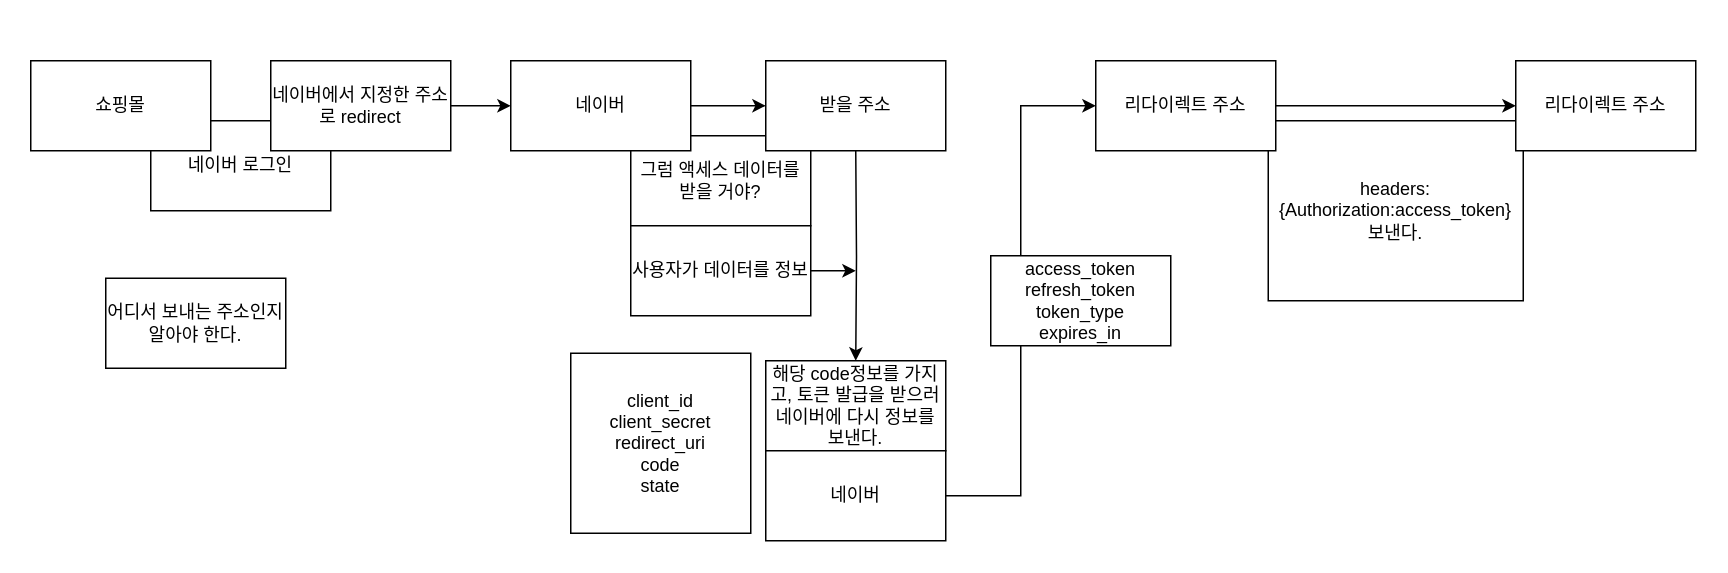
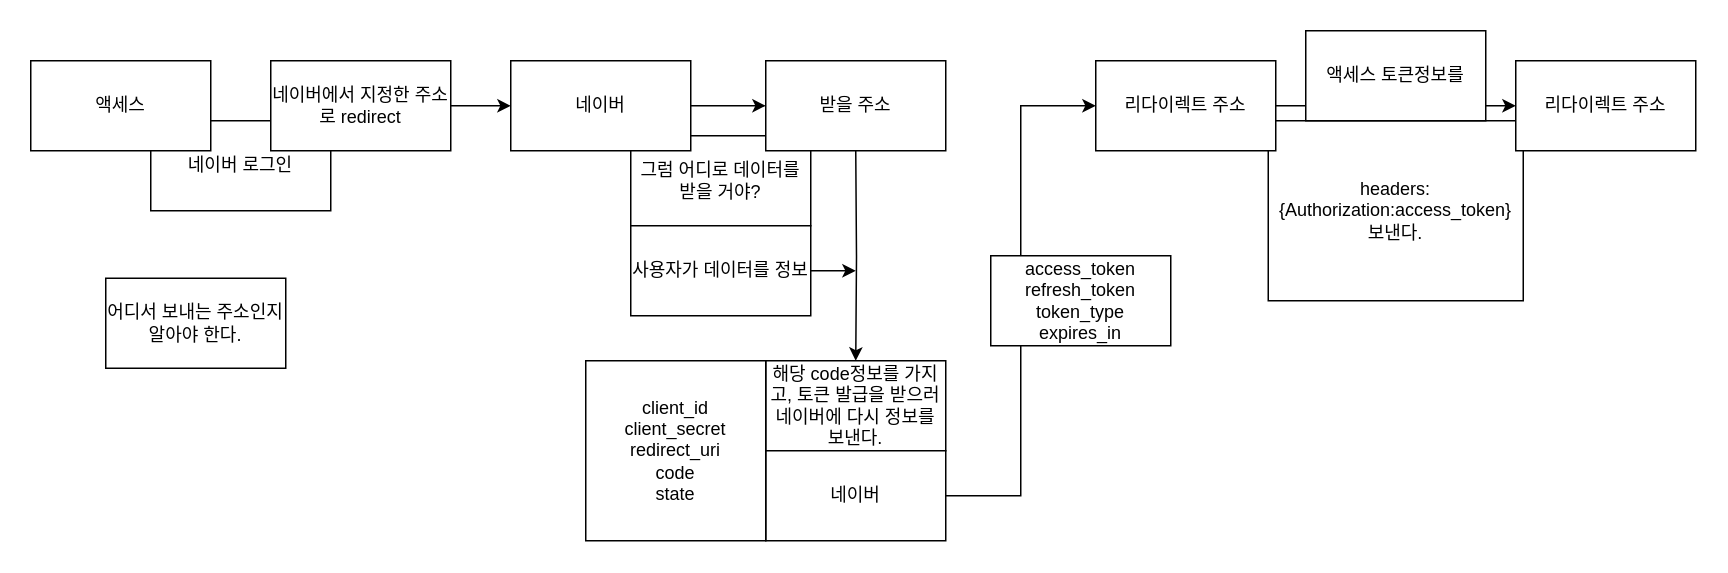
none -> (1396, 76)
(121, 106) -> (121, 106)
(721, 181) -> (721, 181)
(661, 443) -> (676, 451)
